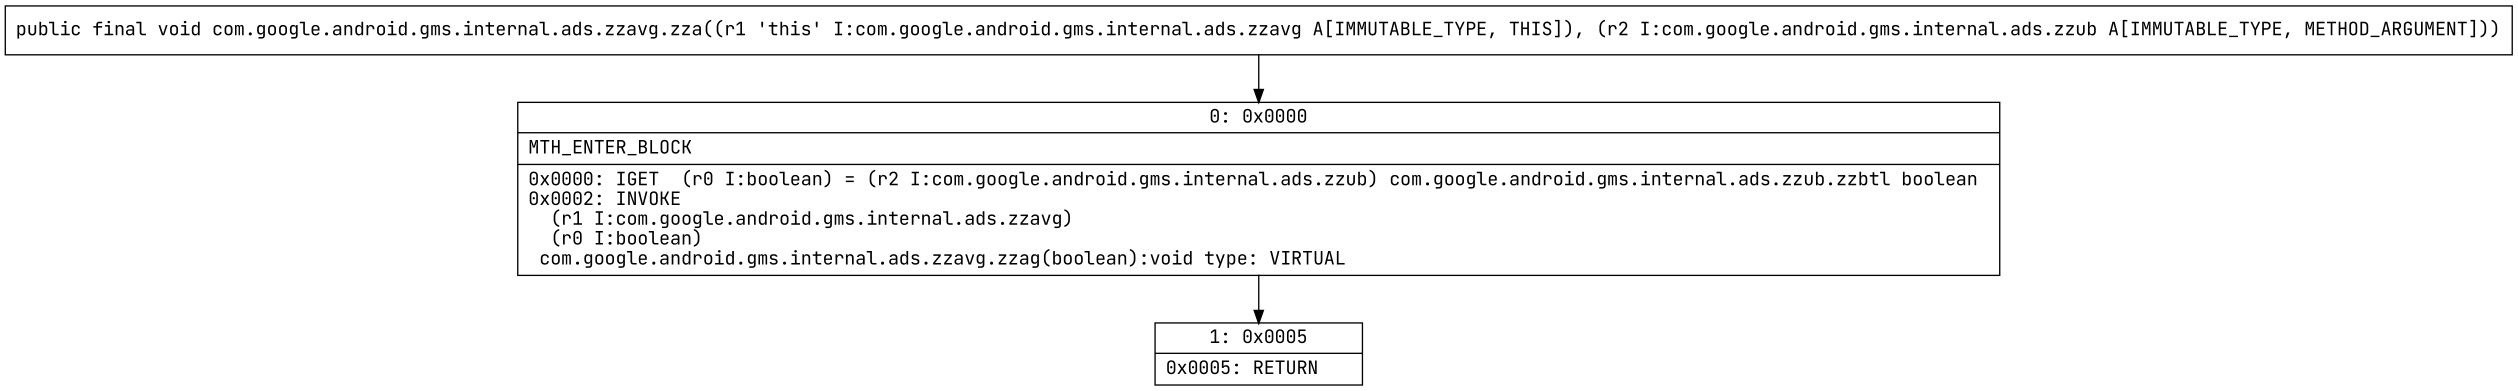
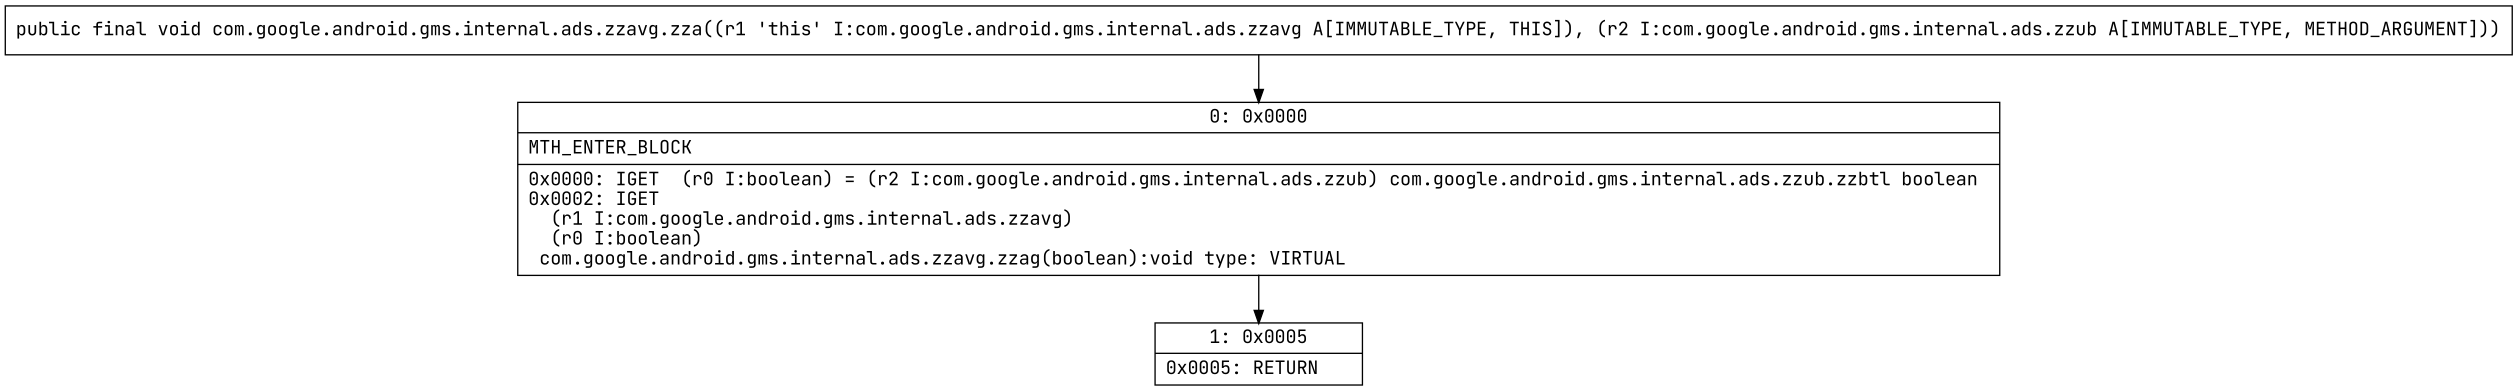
(616, 199) -> (605, 199)
